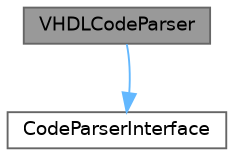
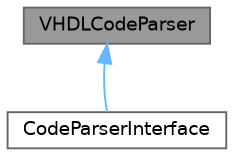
(130, 68) -> (104, 88)
